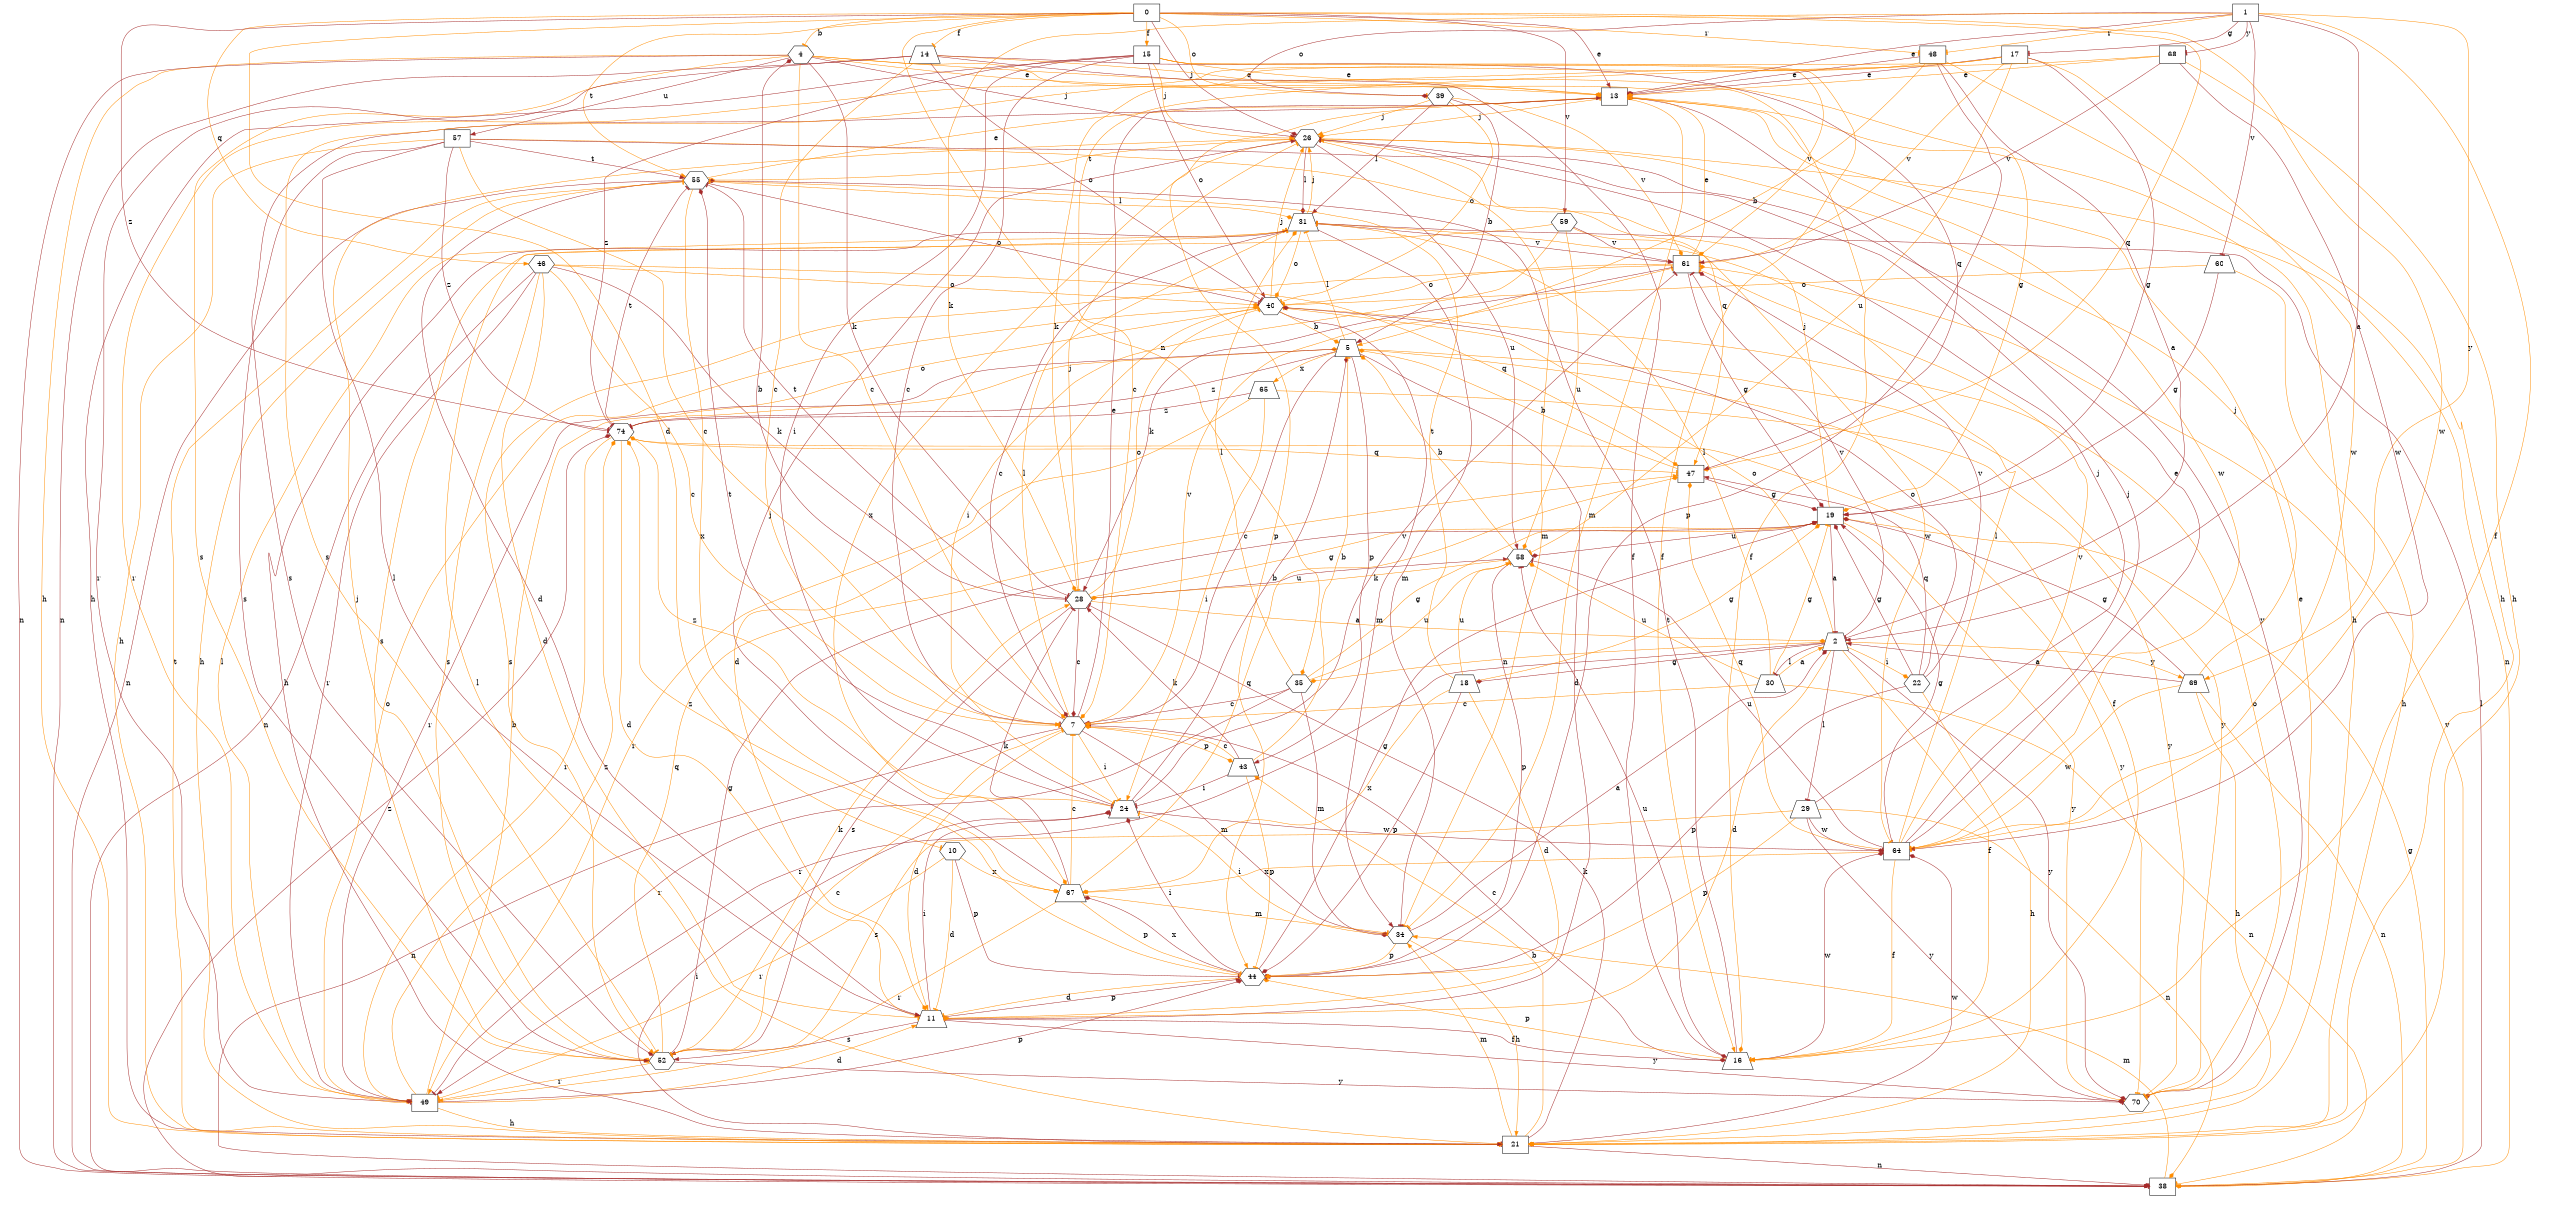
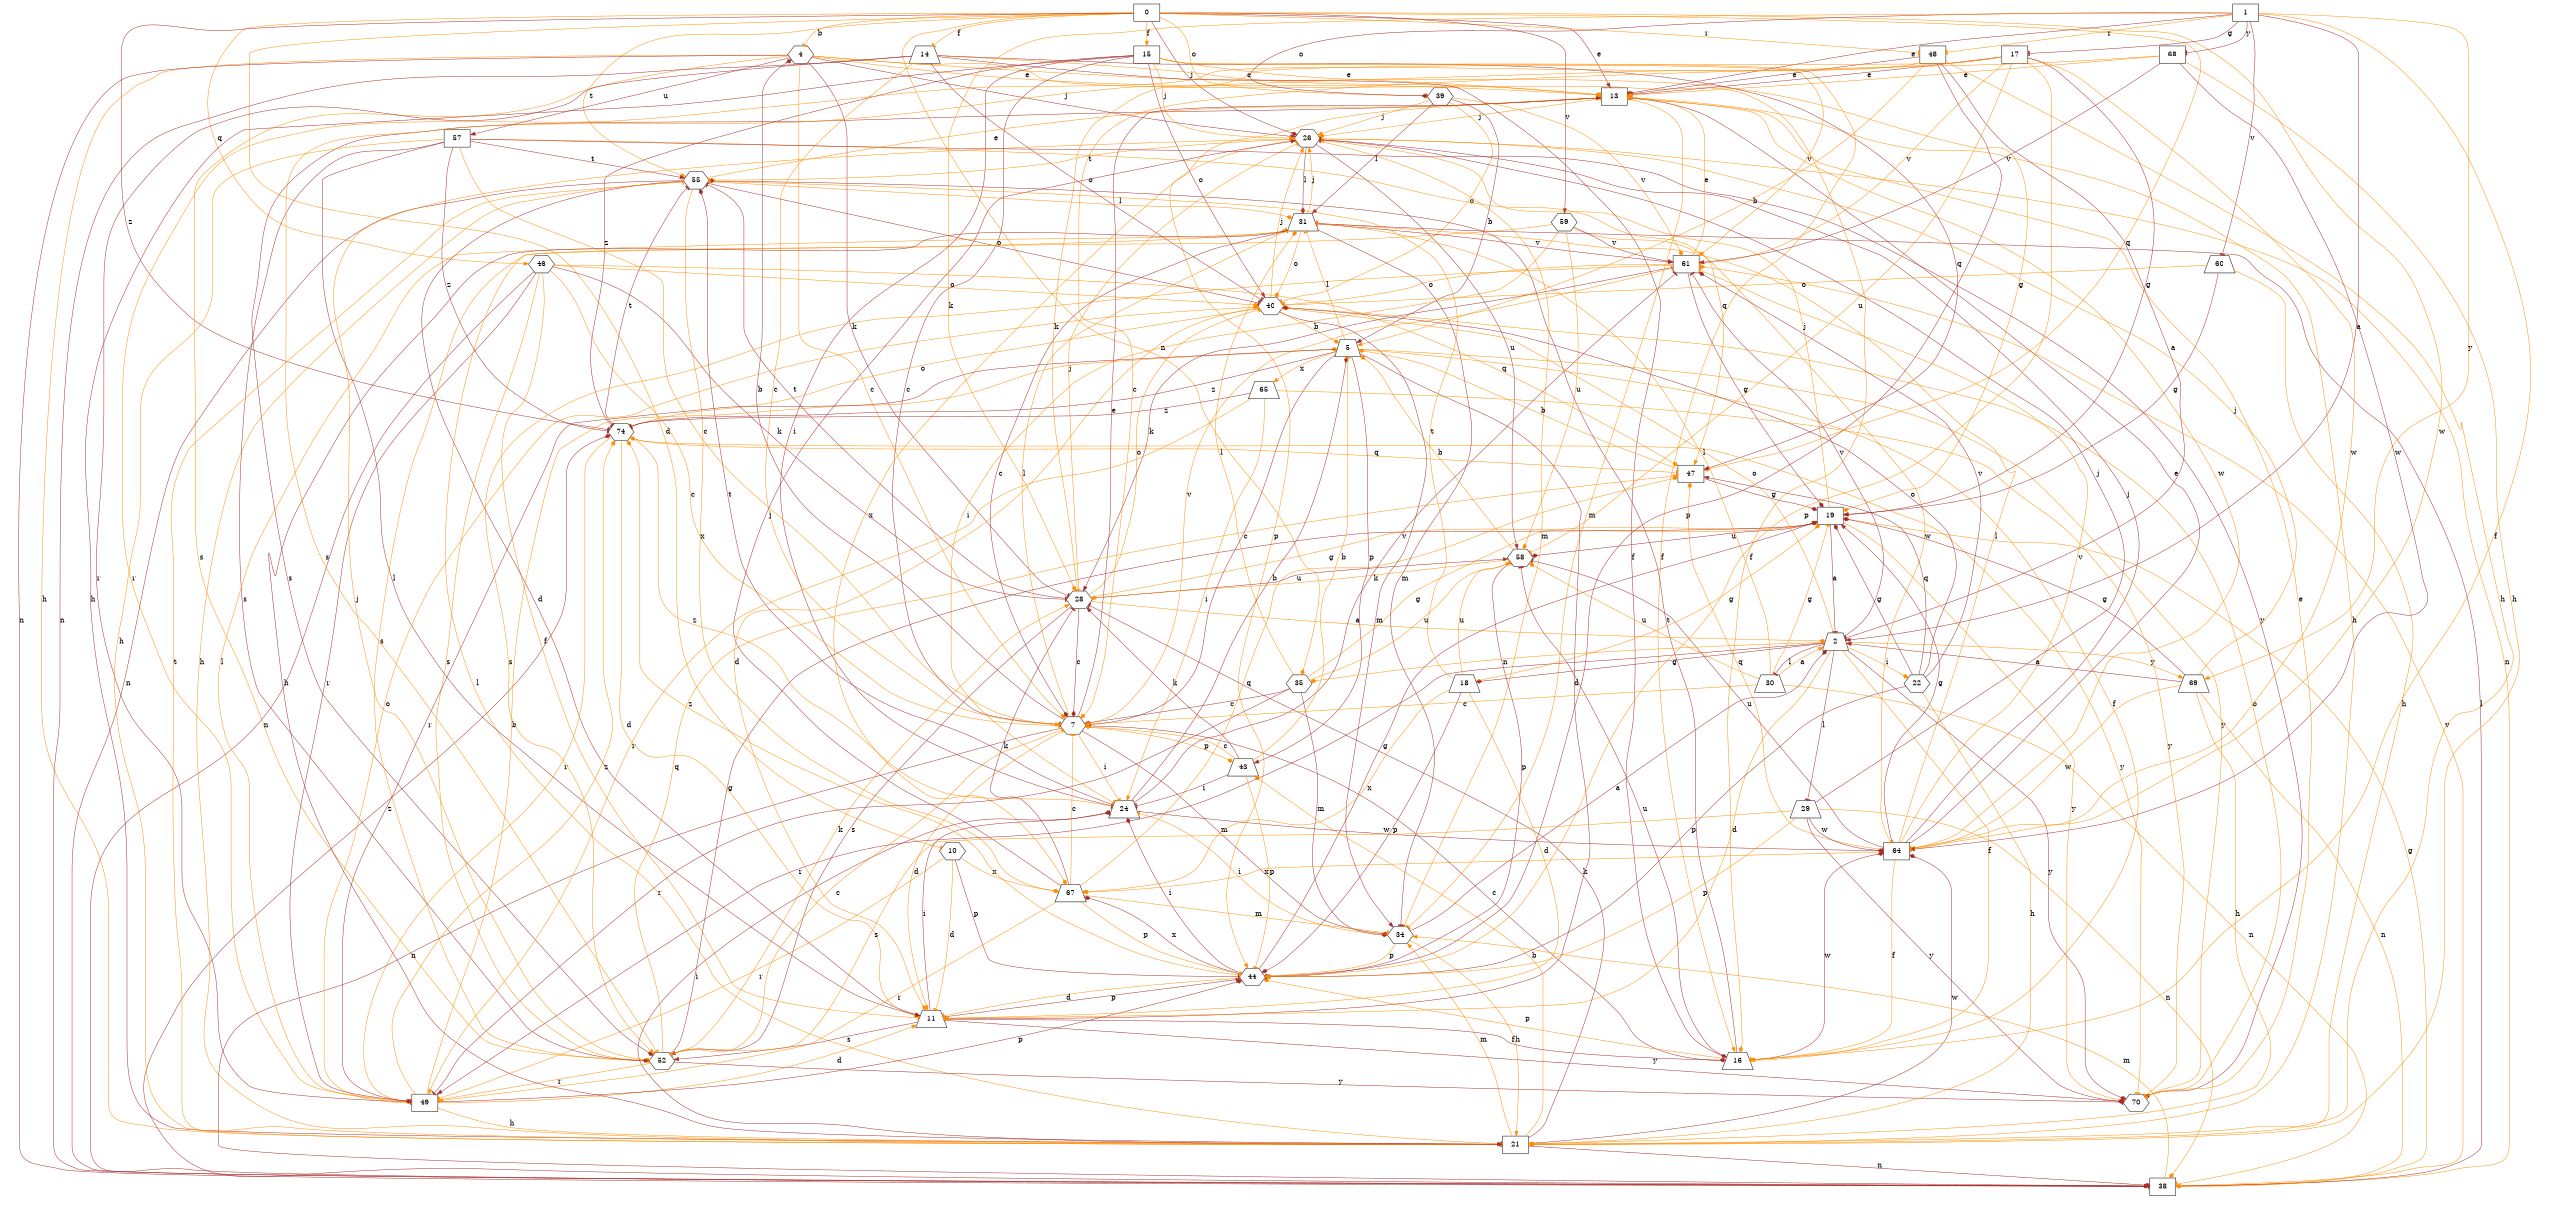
none -> (1737, 564)
(545, 642) -> (545, 642)
